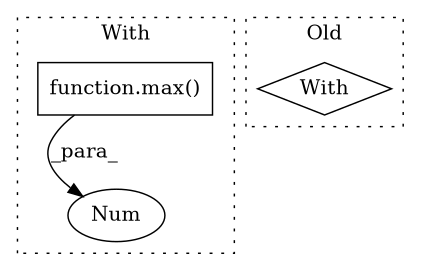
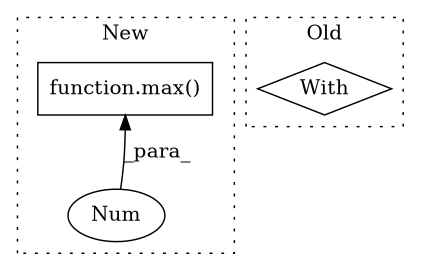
(126, 34) -> (126, 34)
(48, 151) -> (124, 160)
